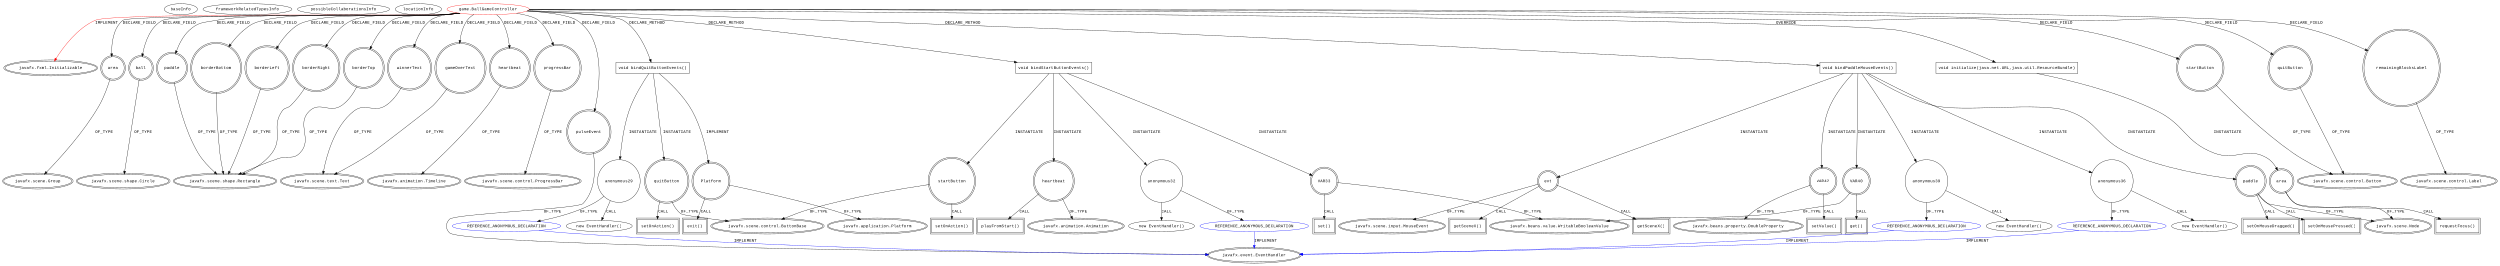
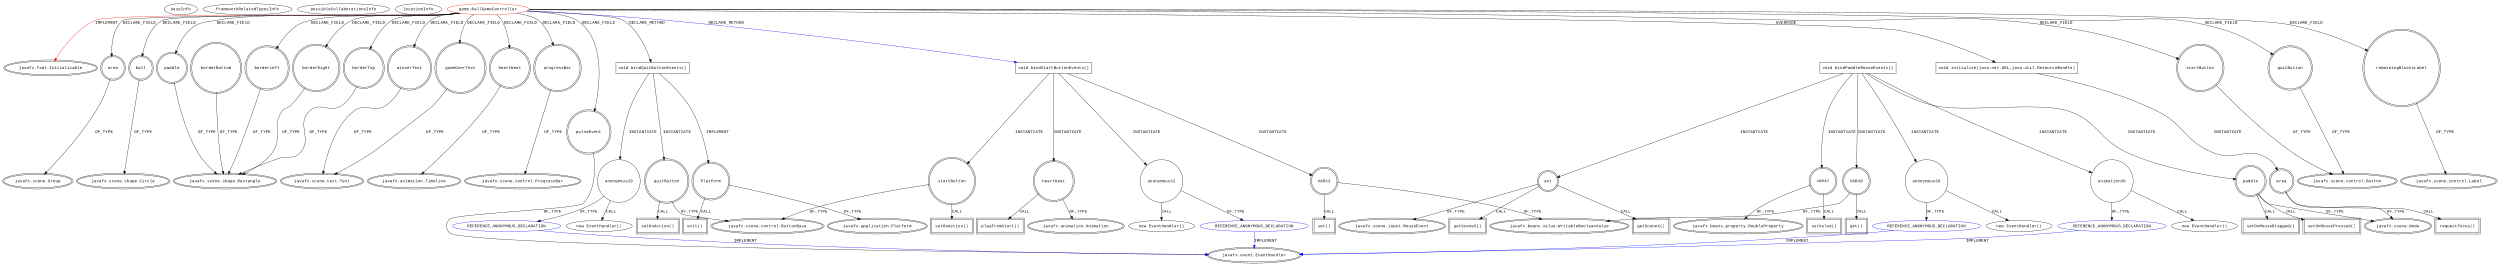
(341, 15) -> none
(771, 31) -> (771, 31)
(1172, 34) -> none
(2112, 181) -> (2112, 181)
